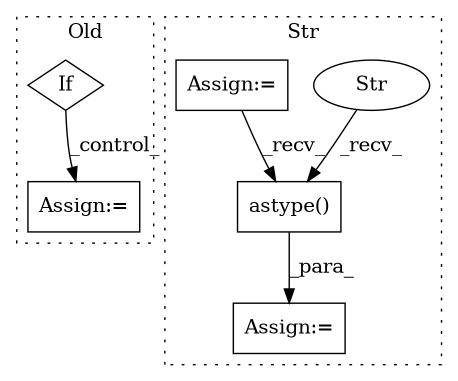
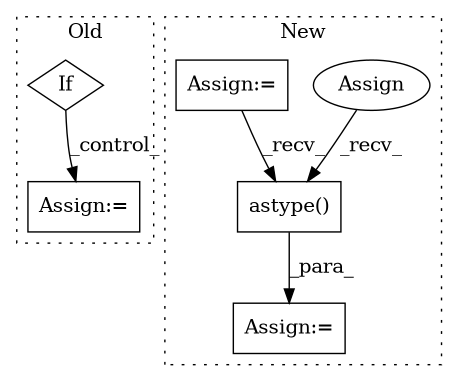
(303, 33) -> (303, 33)
(372, 85) -> (372, 85)
